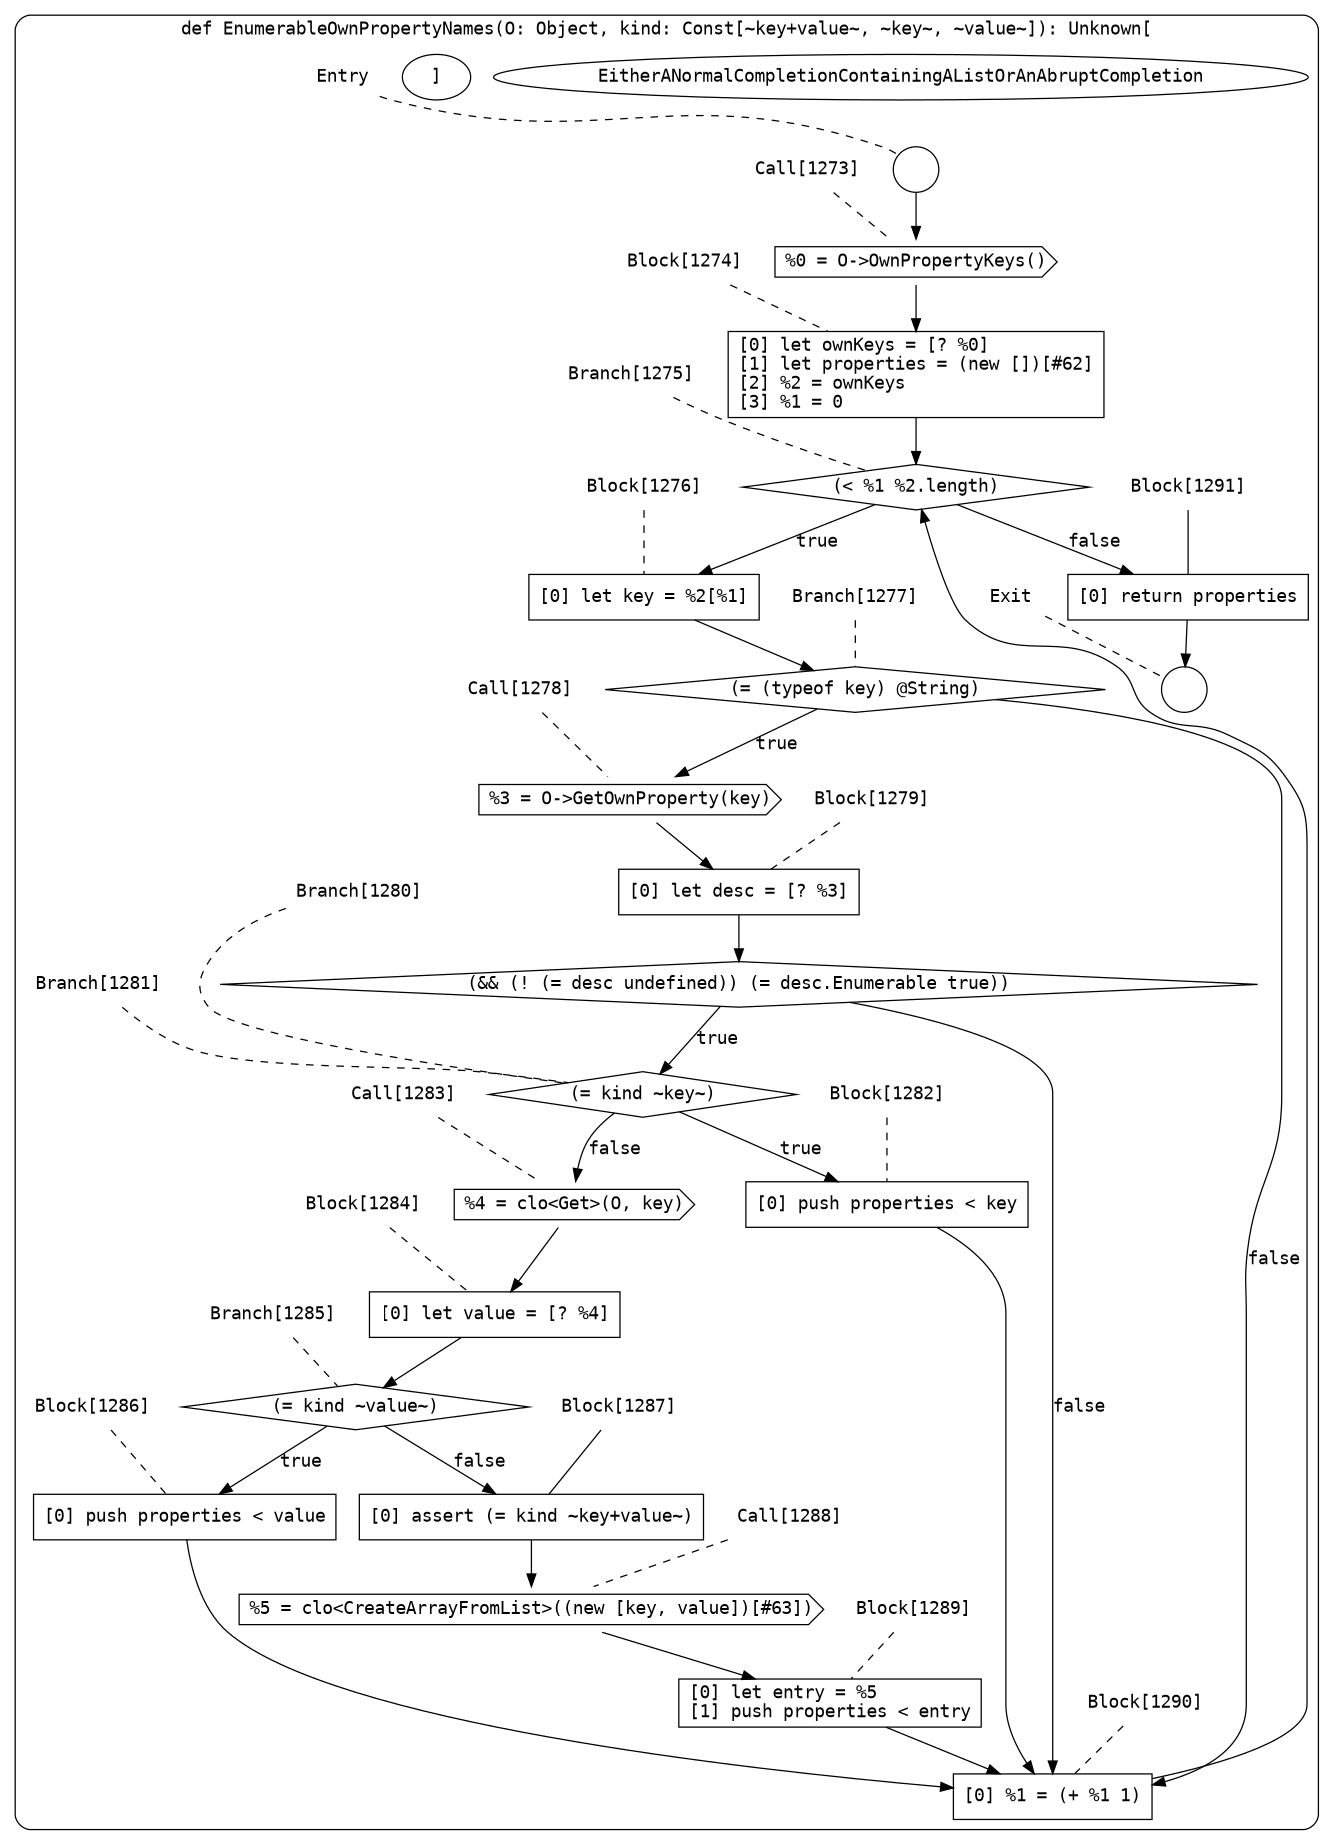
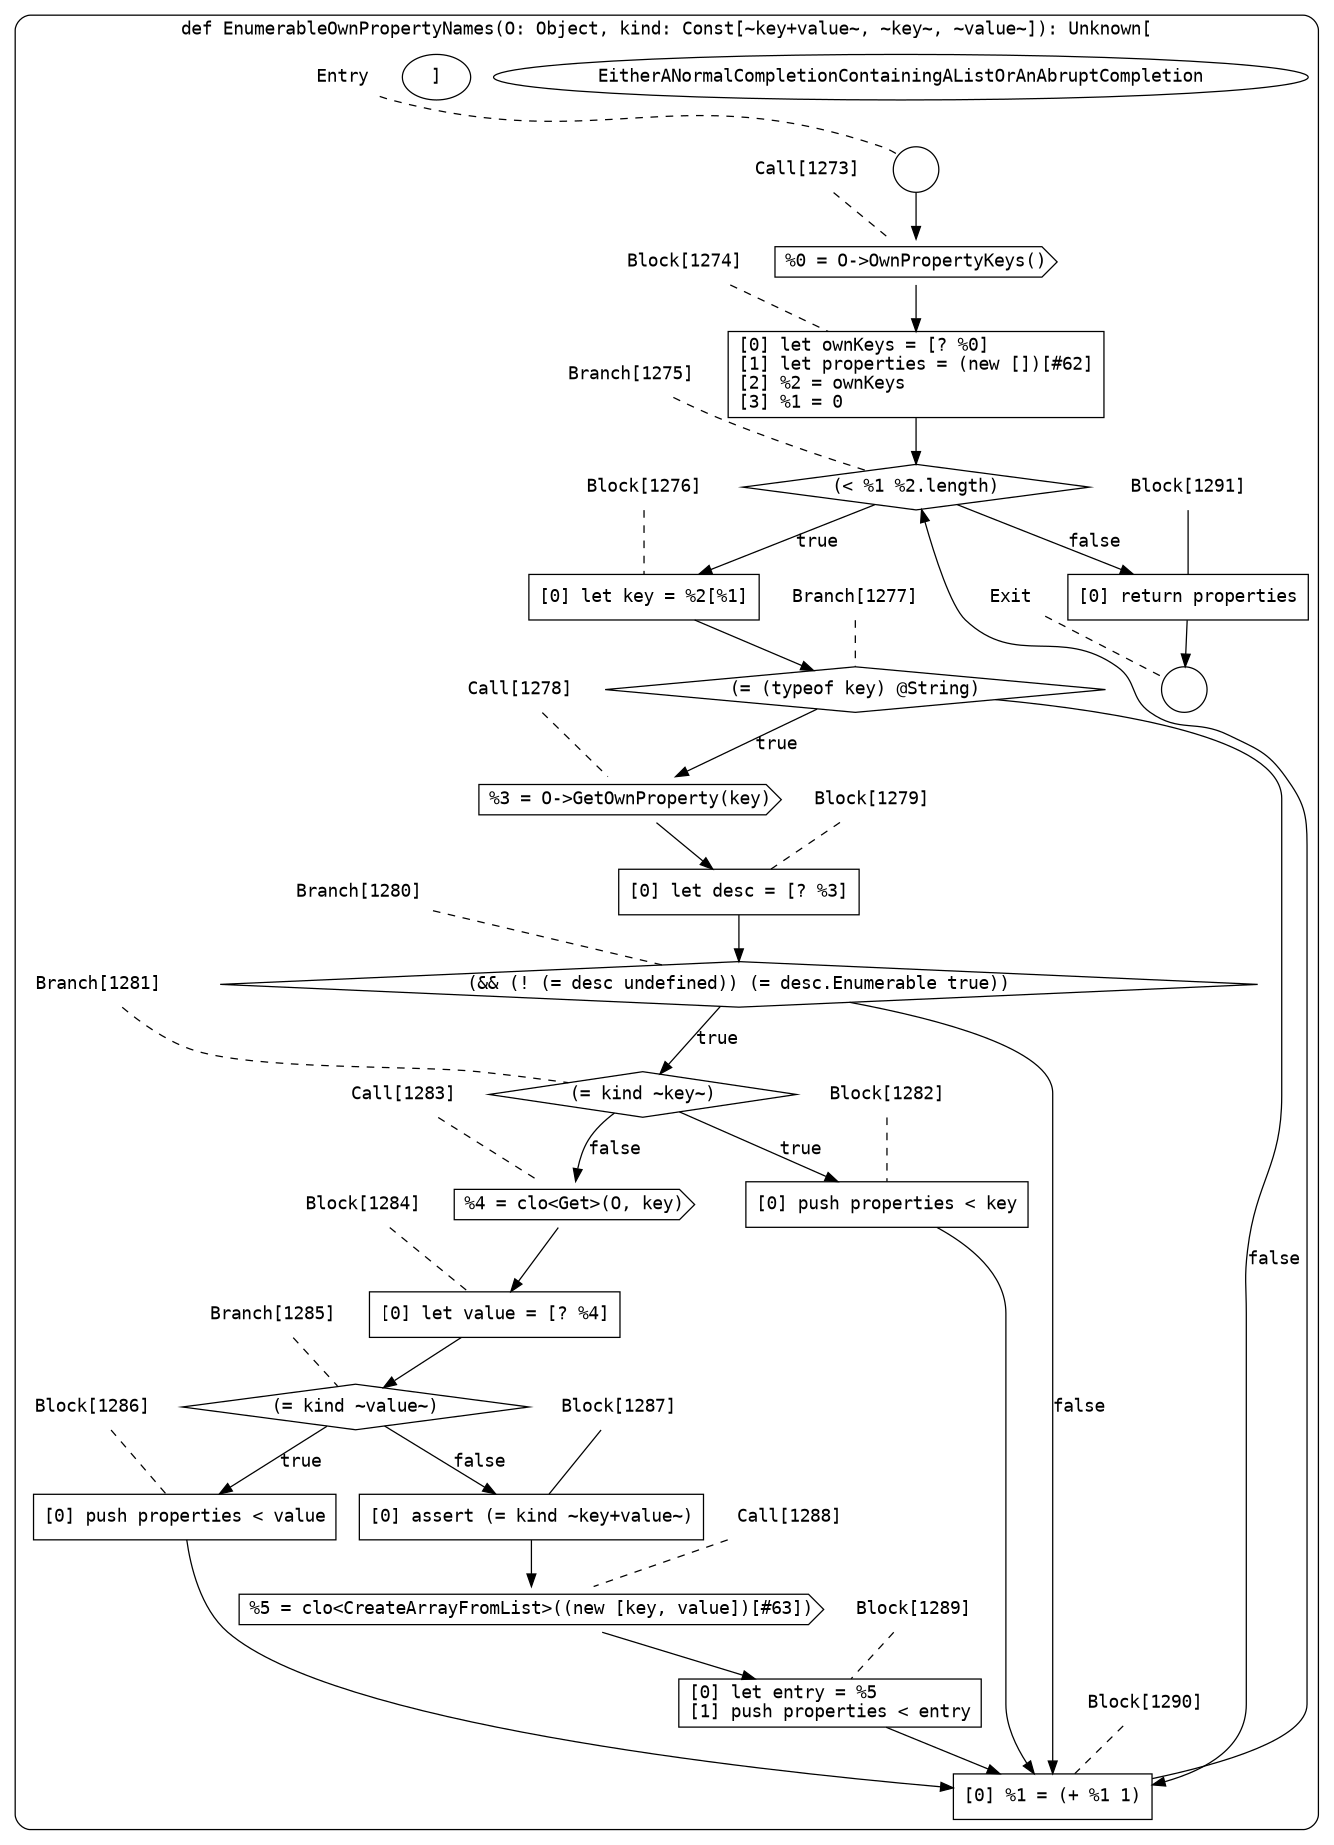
(313, 1042) -> (548, 938)
